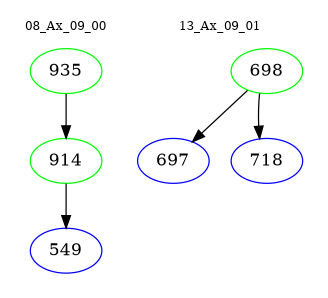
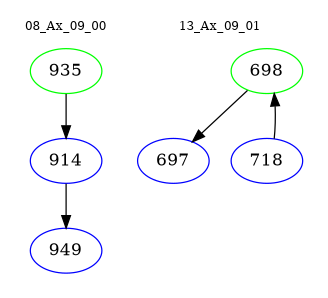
(259, 110) -> (275, 122)
(66, 161) -> (66, 161)
(66, 251) -> (66, 251)
